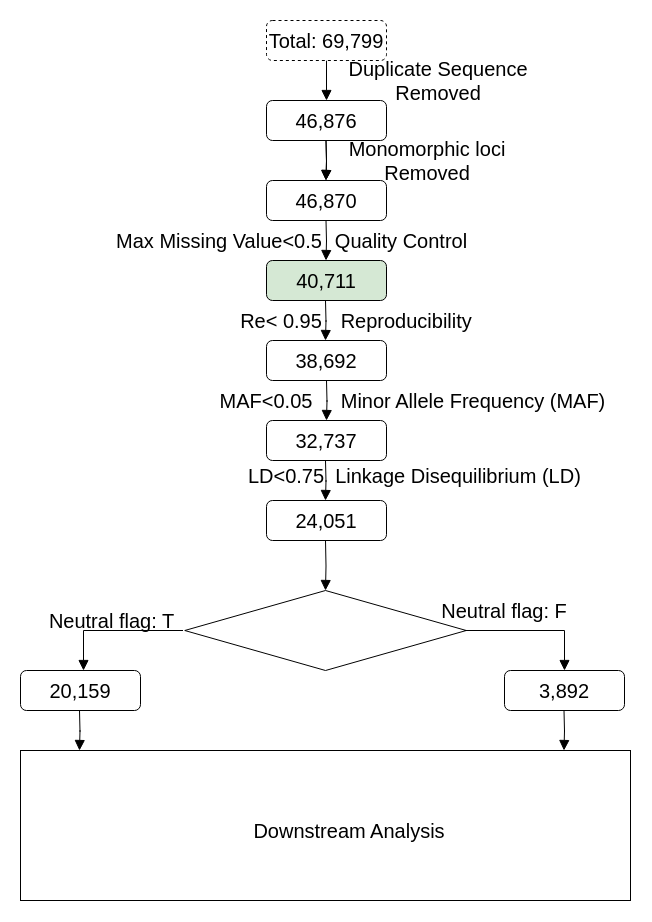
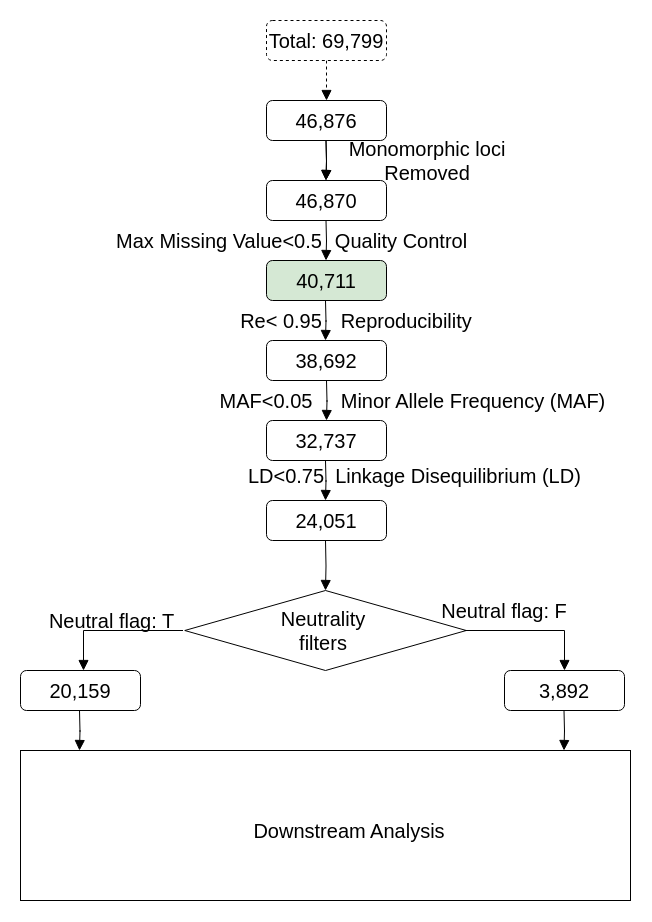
(327, 76) -> (327, 76)
(439, 81) -> none
none -> (324, 631)
